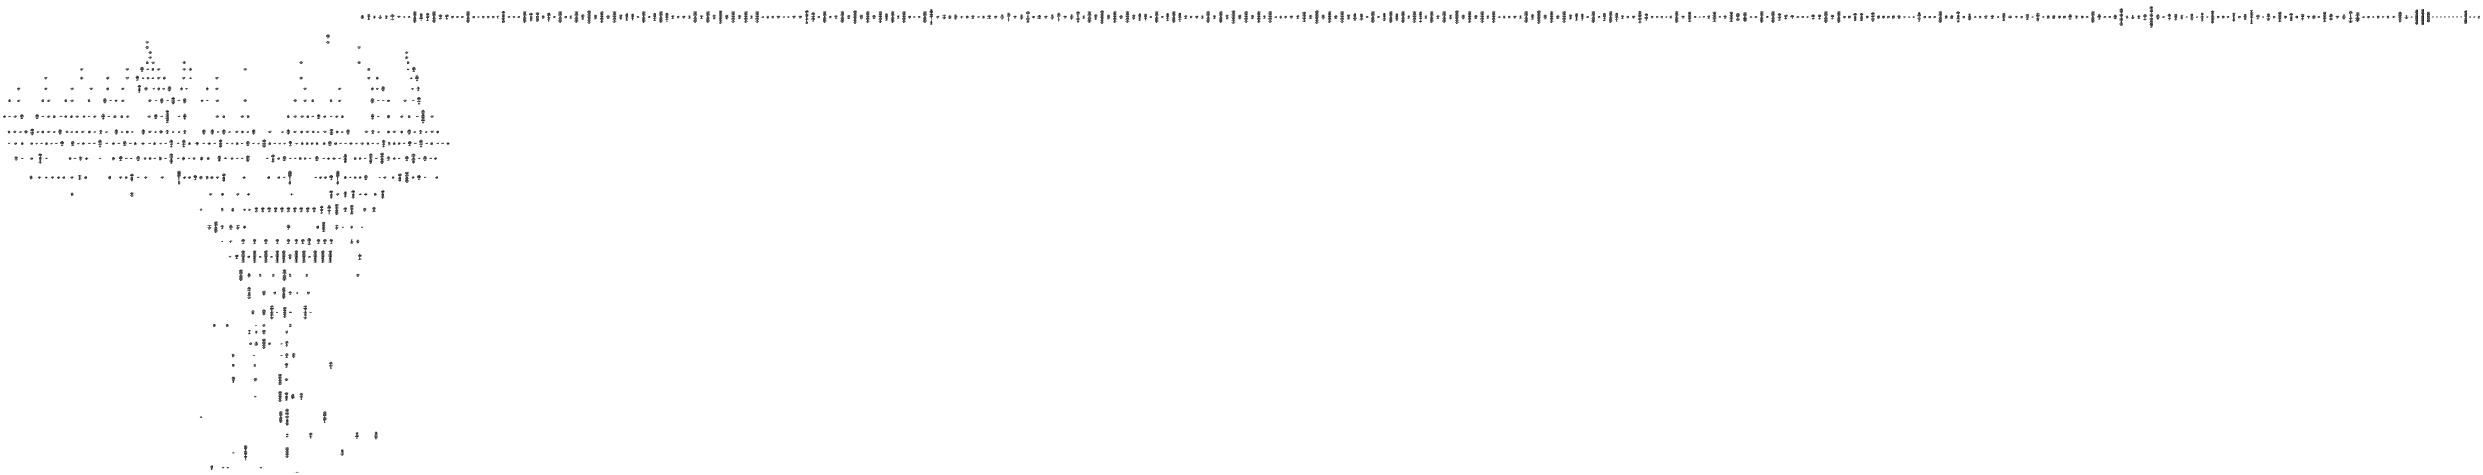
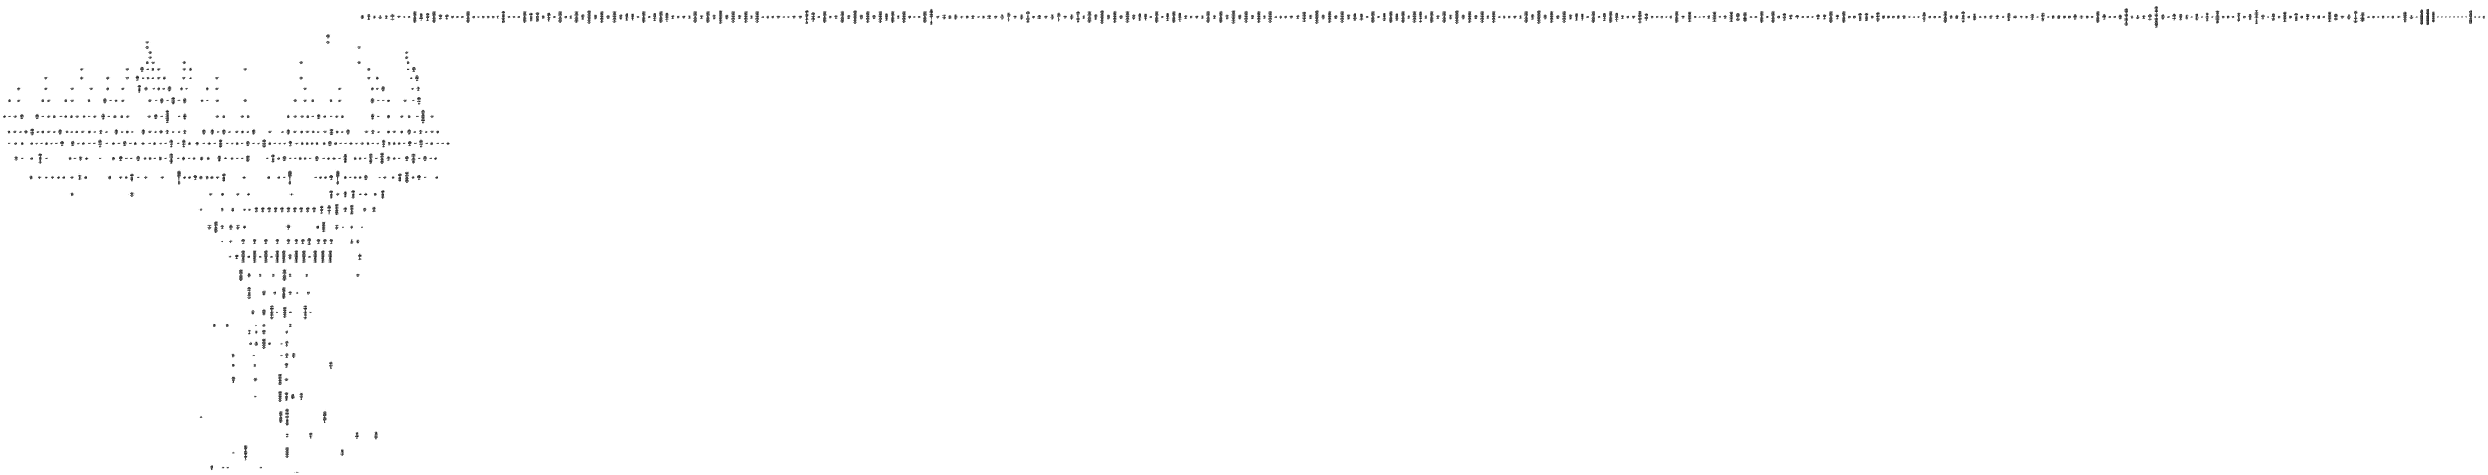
none -> (1779, 17)
